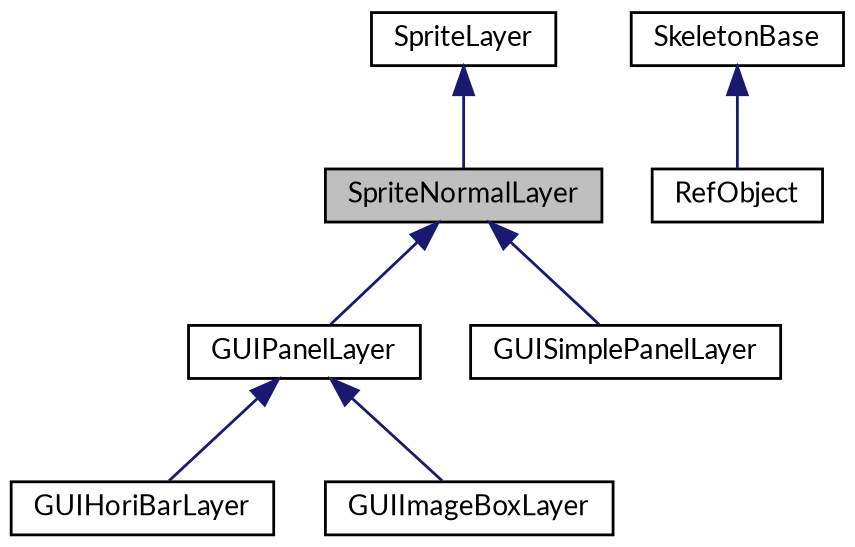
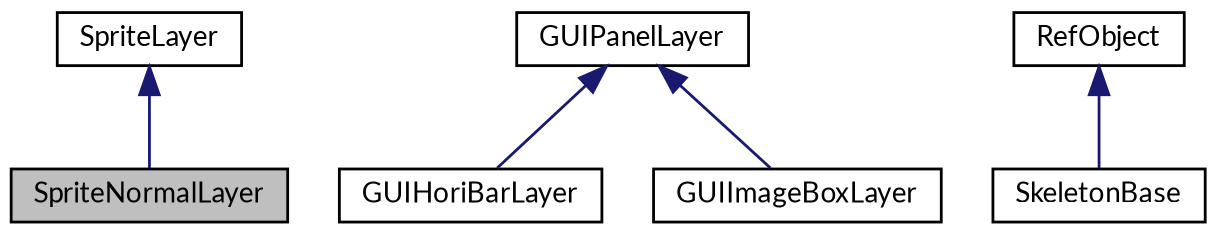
(737, 132) -> (1099, 132)
(374, 283) -> none
(626, 352) -> none
